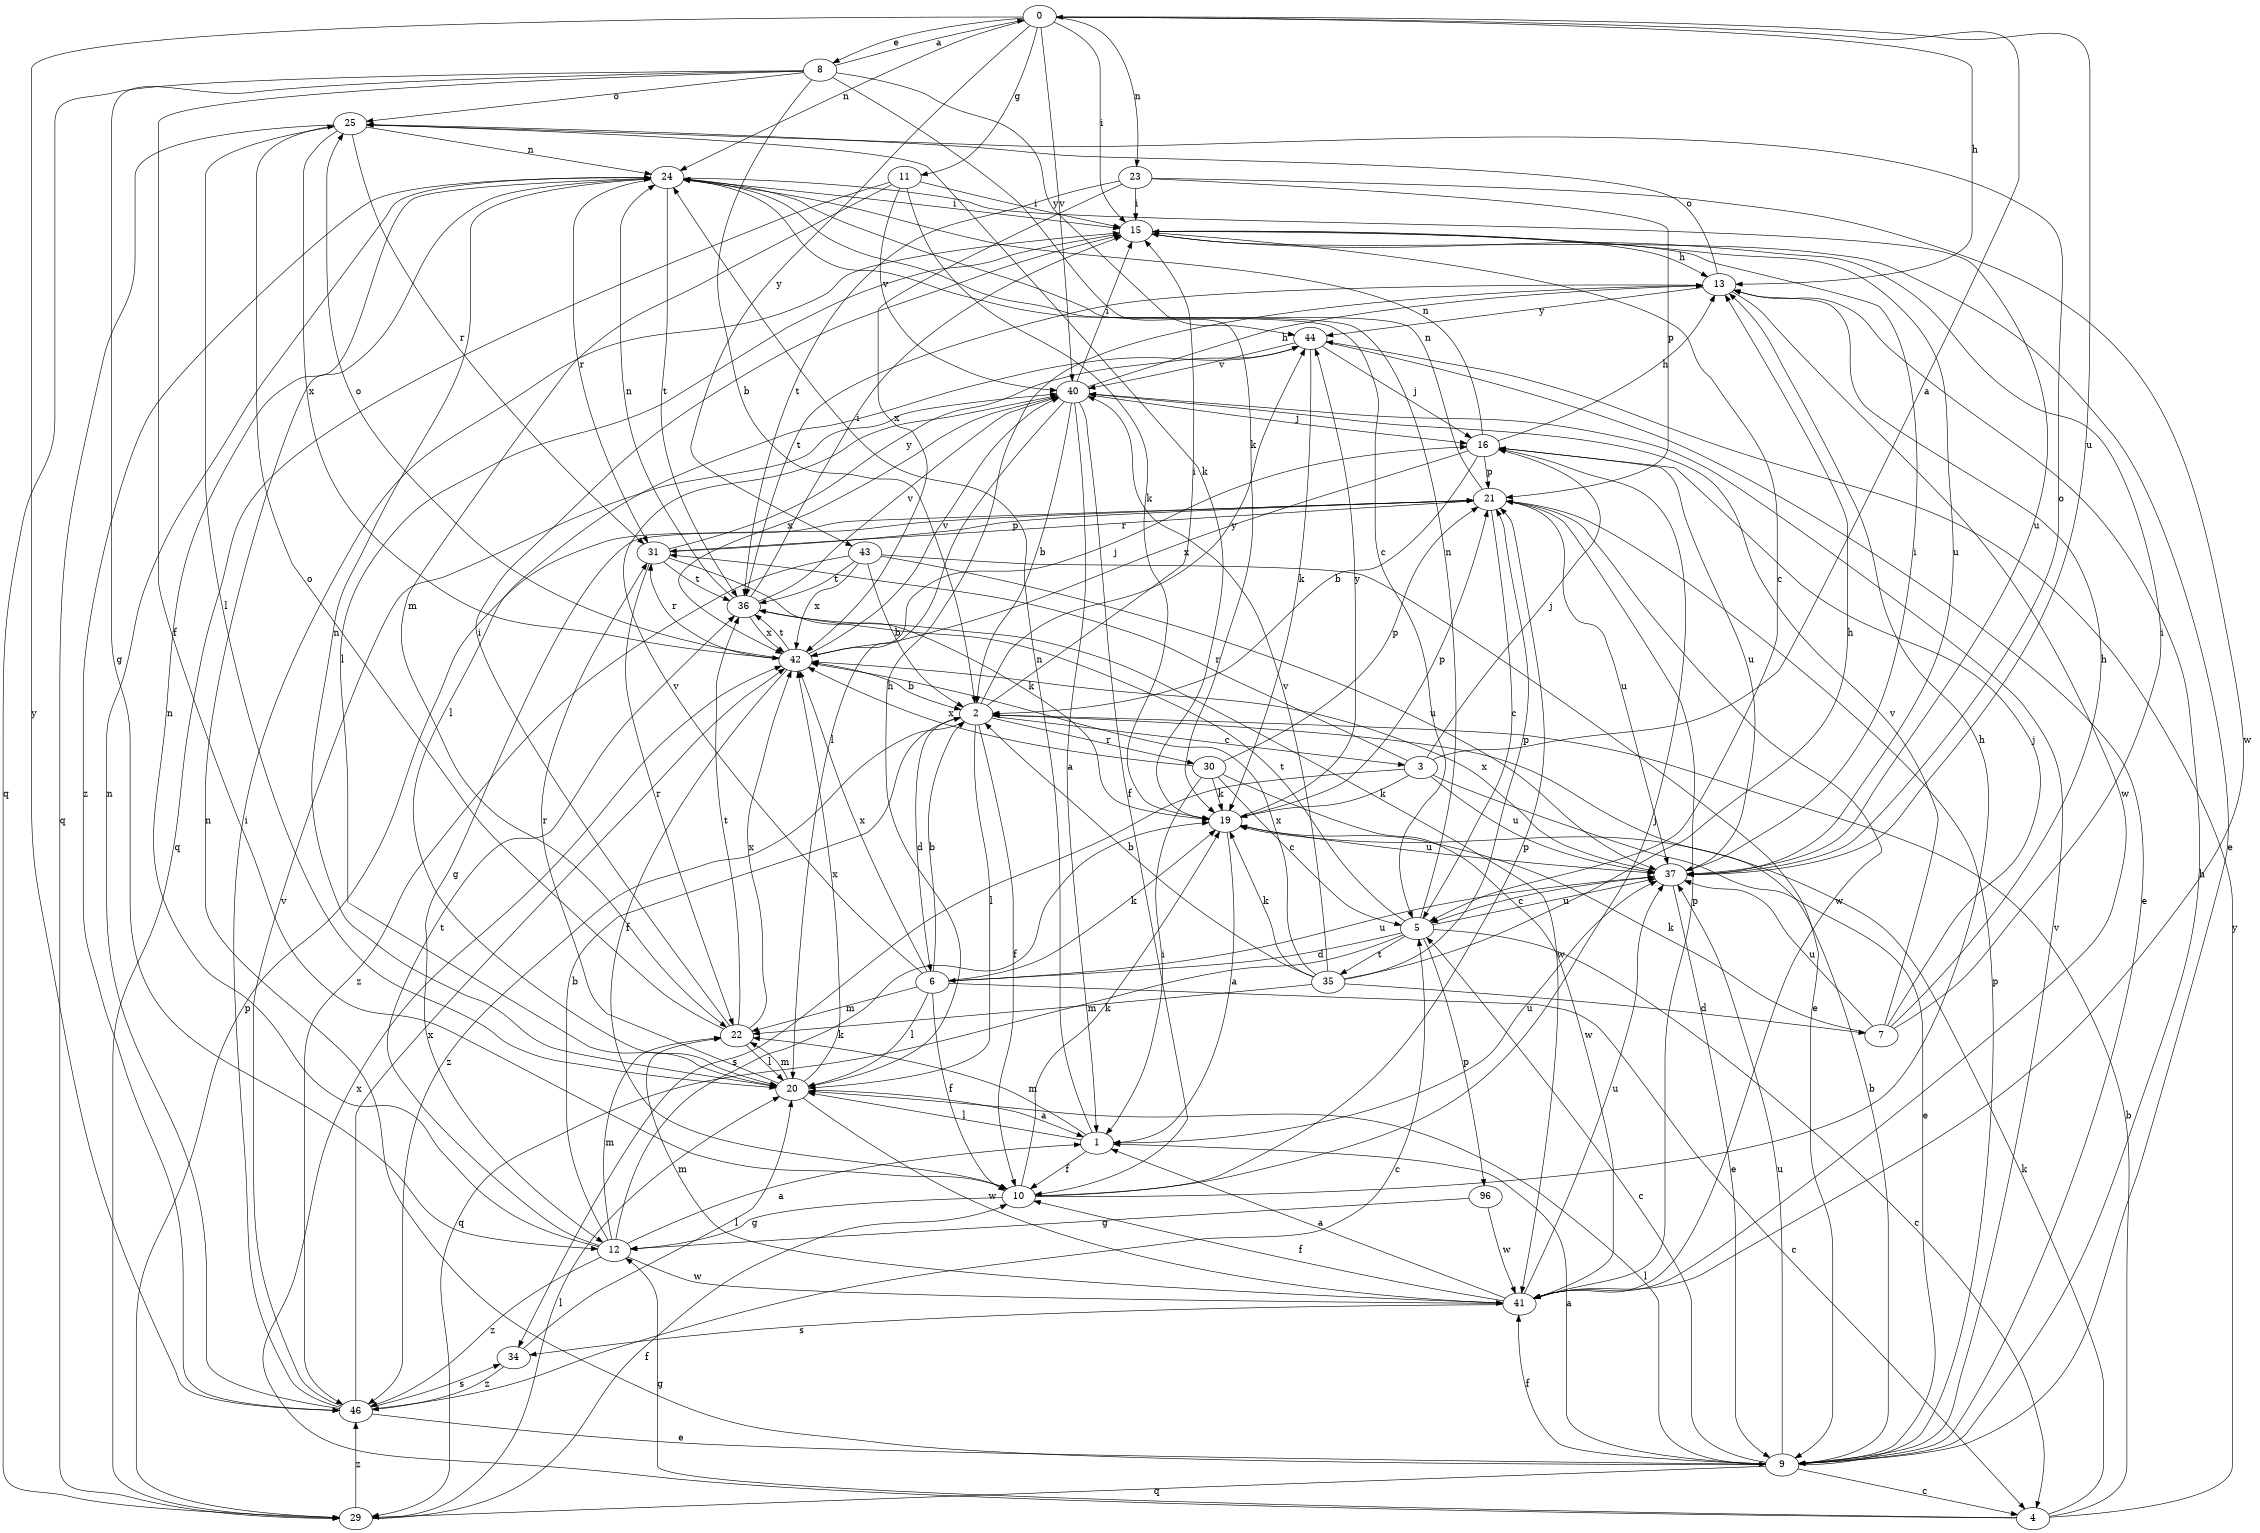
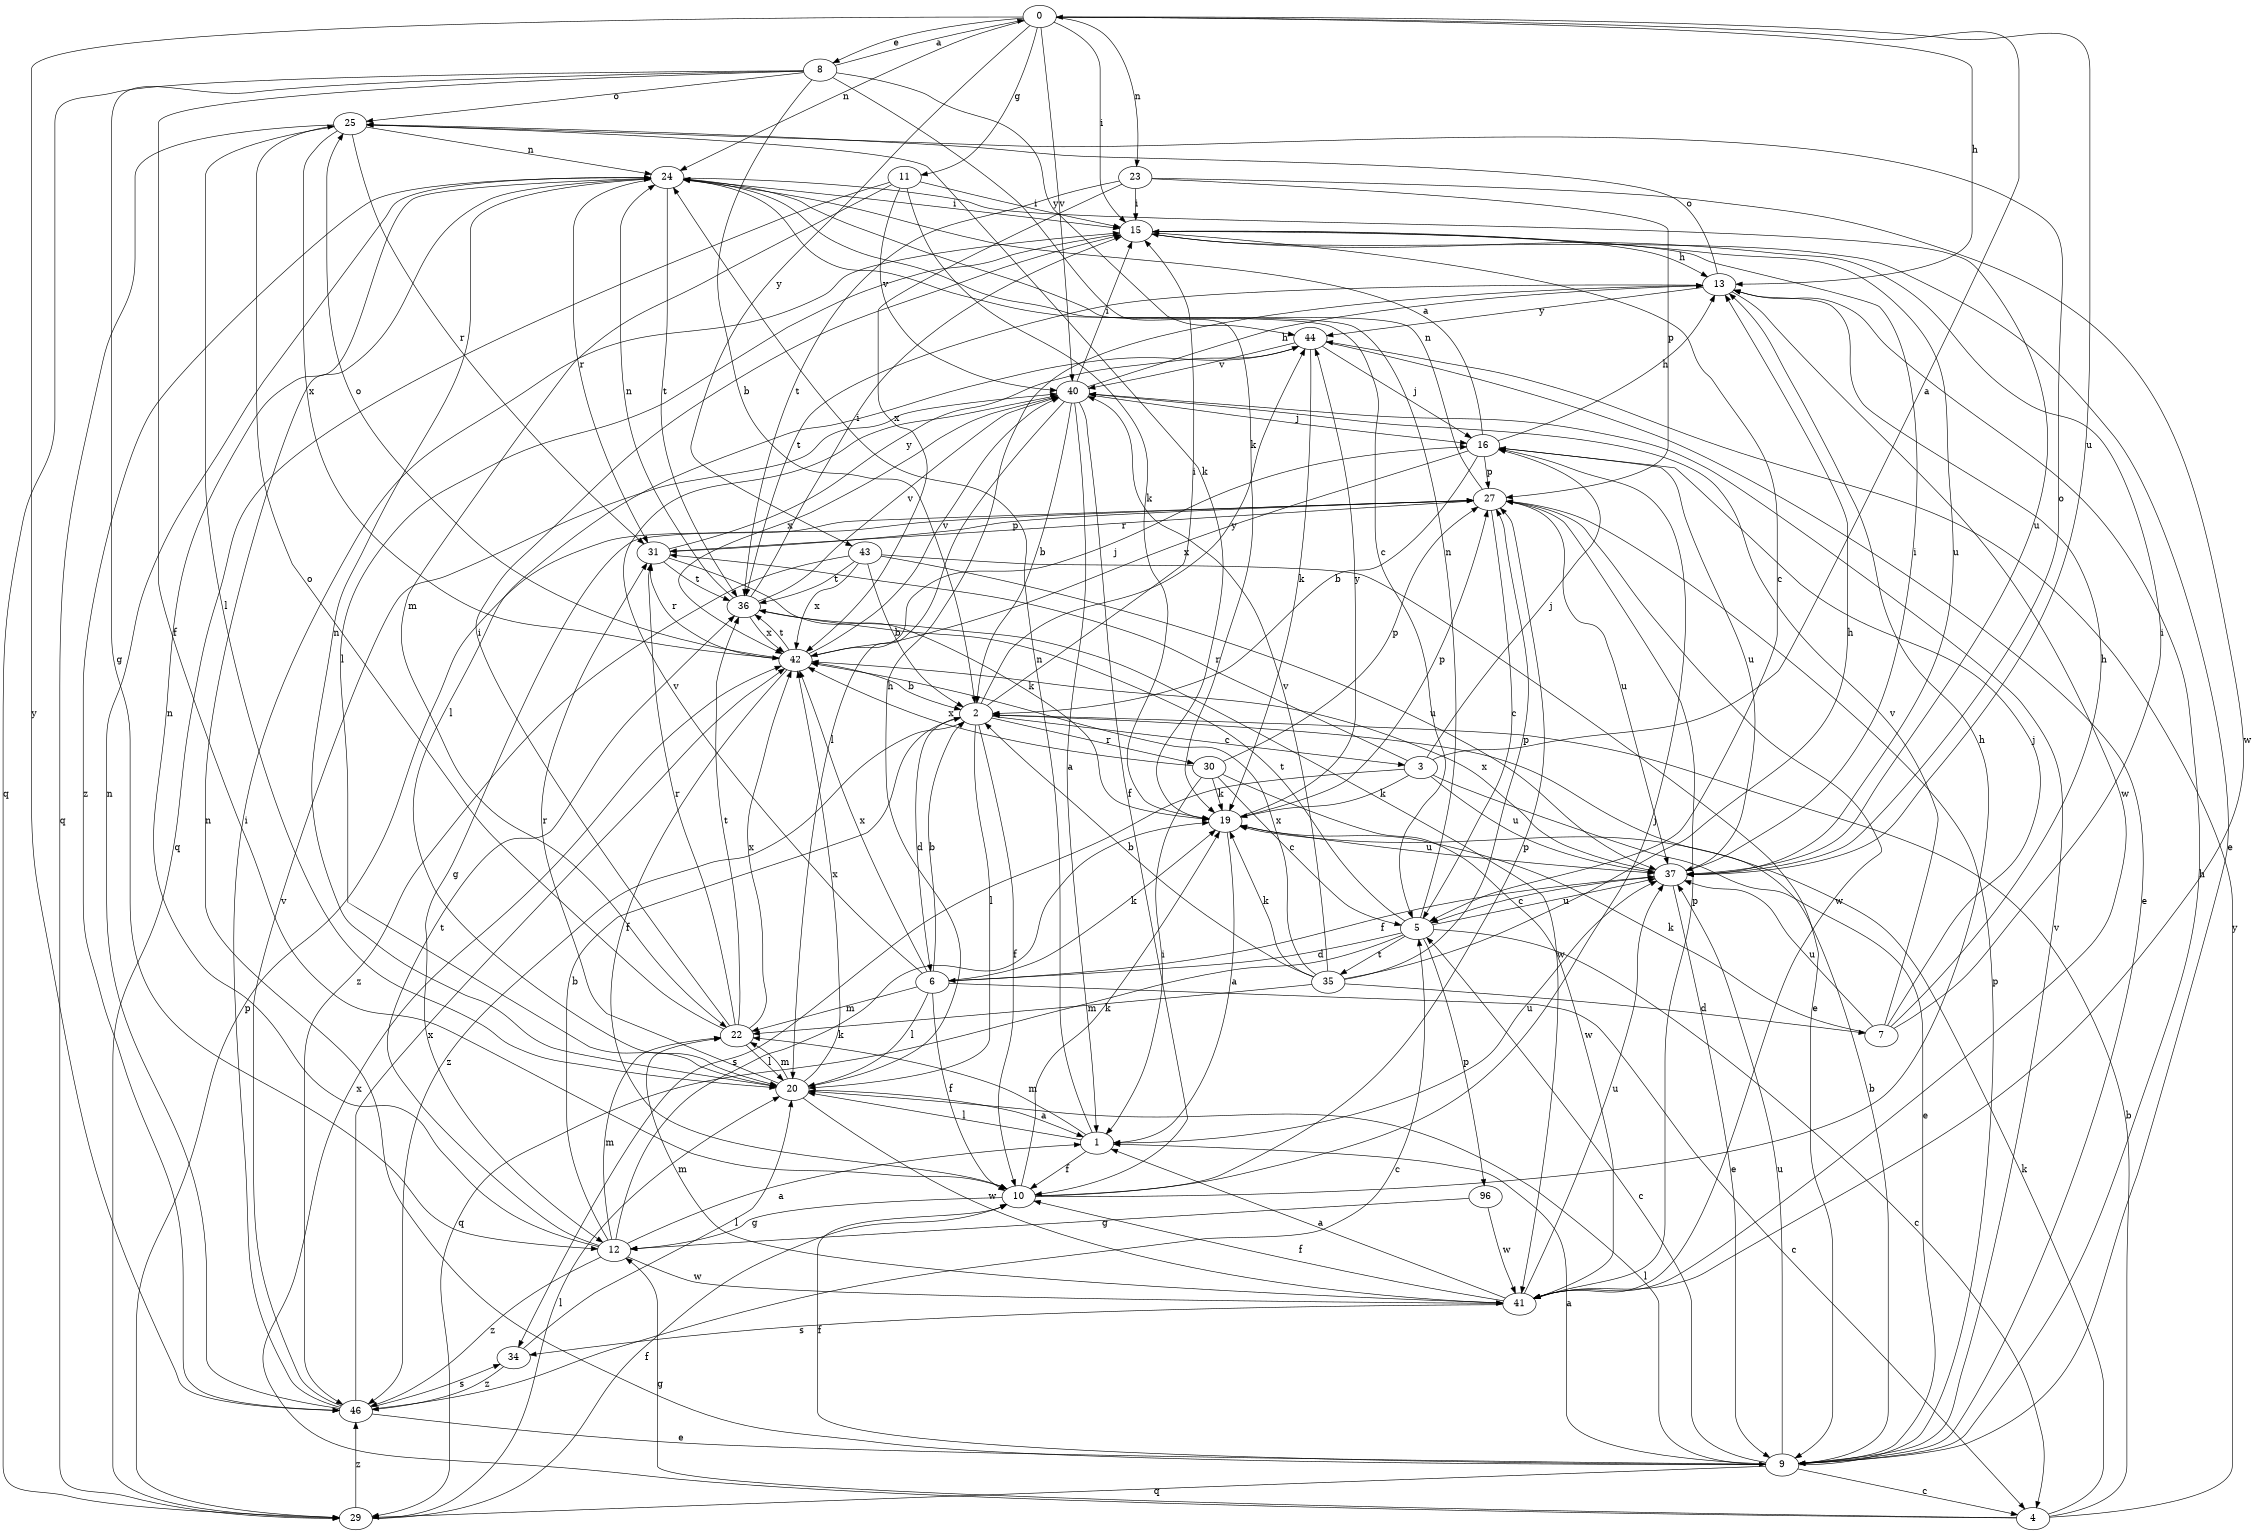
(1426, 312) -> (1426, 312)
(1490, 499) -> (1490, 499)
(654, 794) -> (675, 800)
(1383, 929) -> (1383, 929)
(1595, 1452) -> (1110, 1451)
